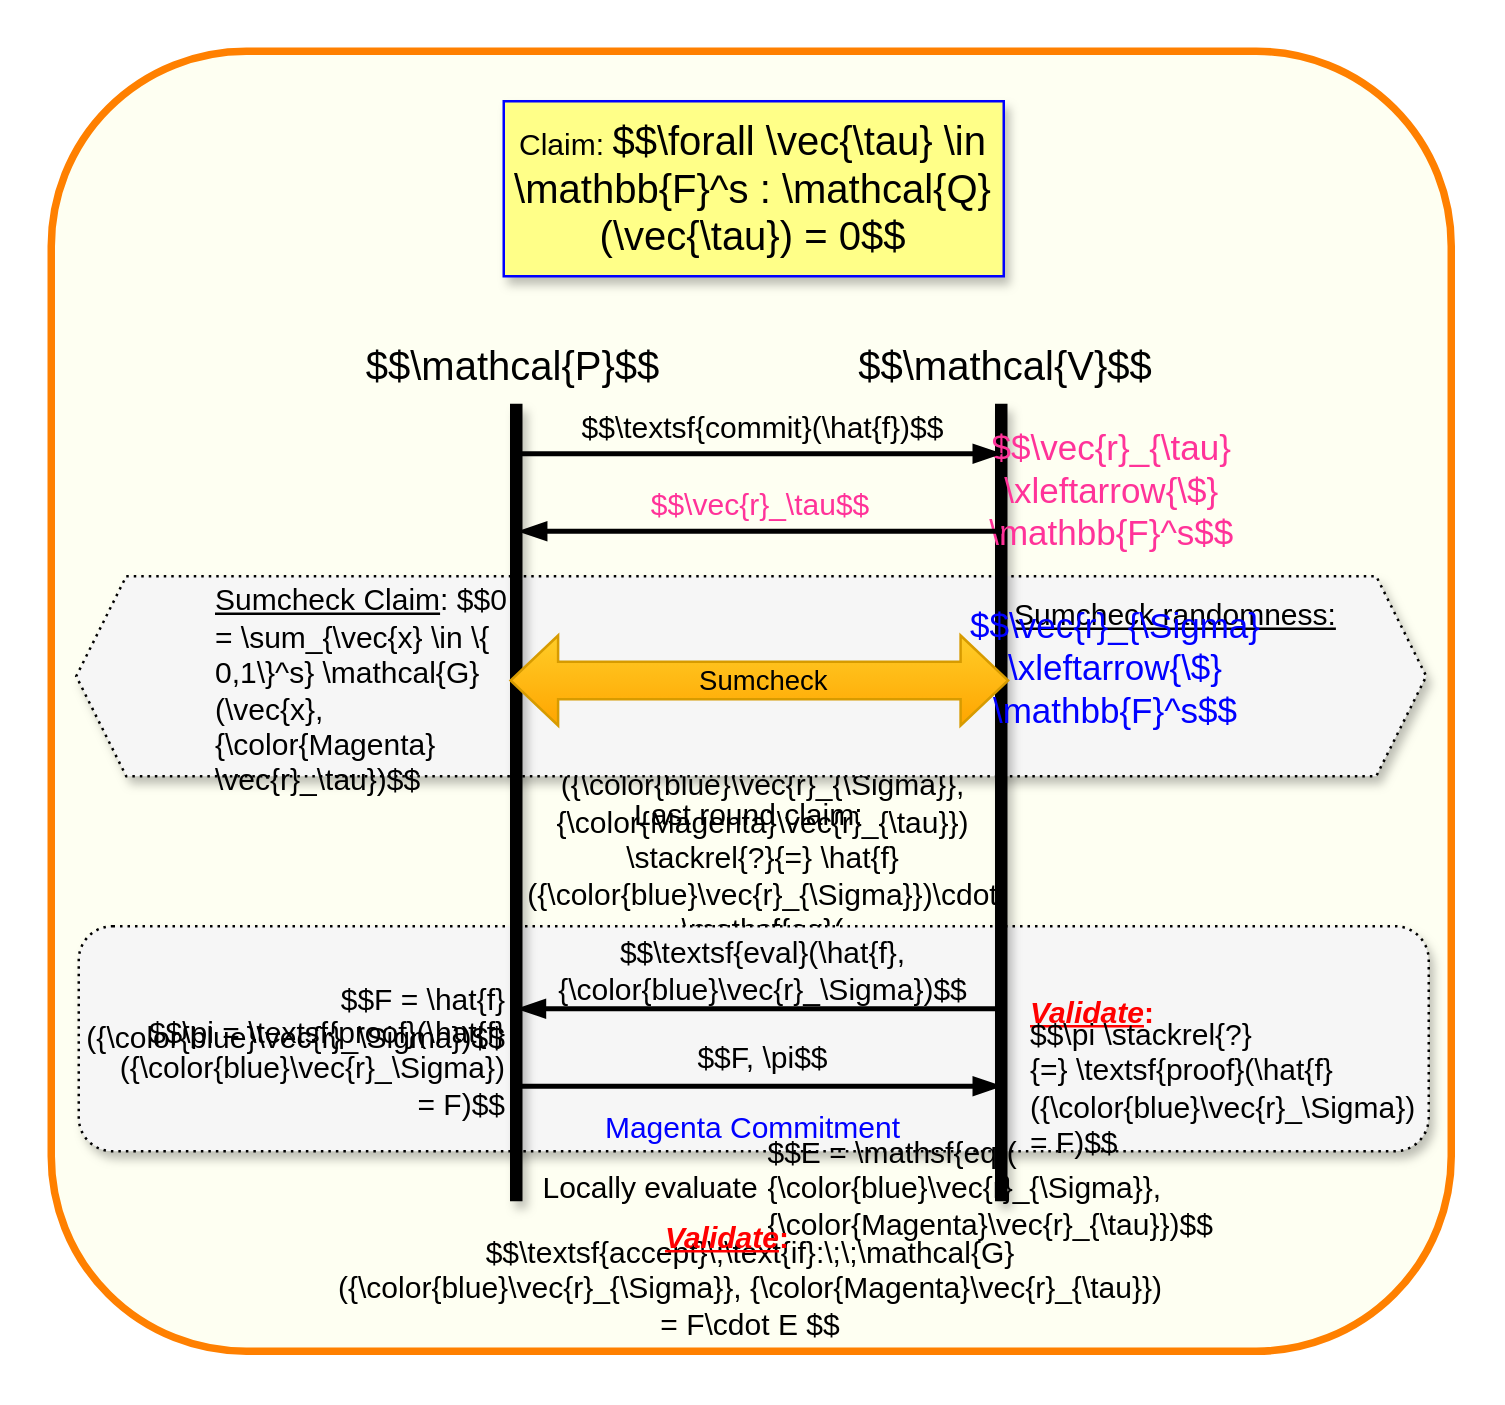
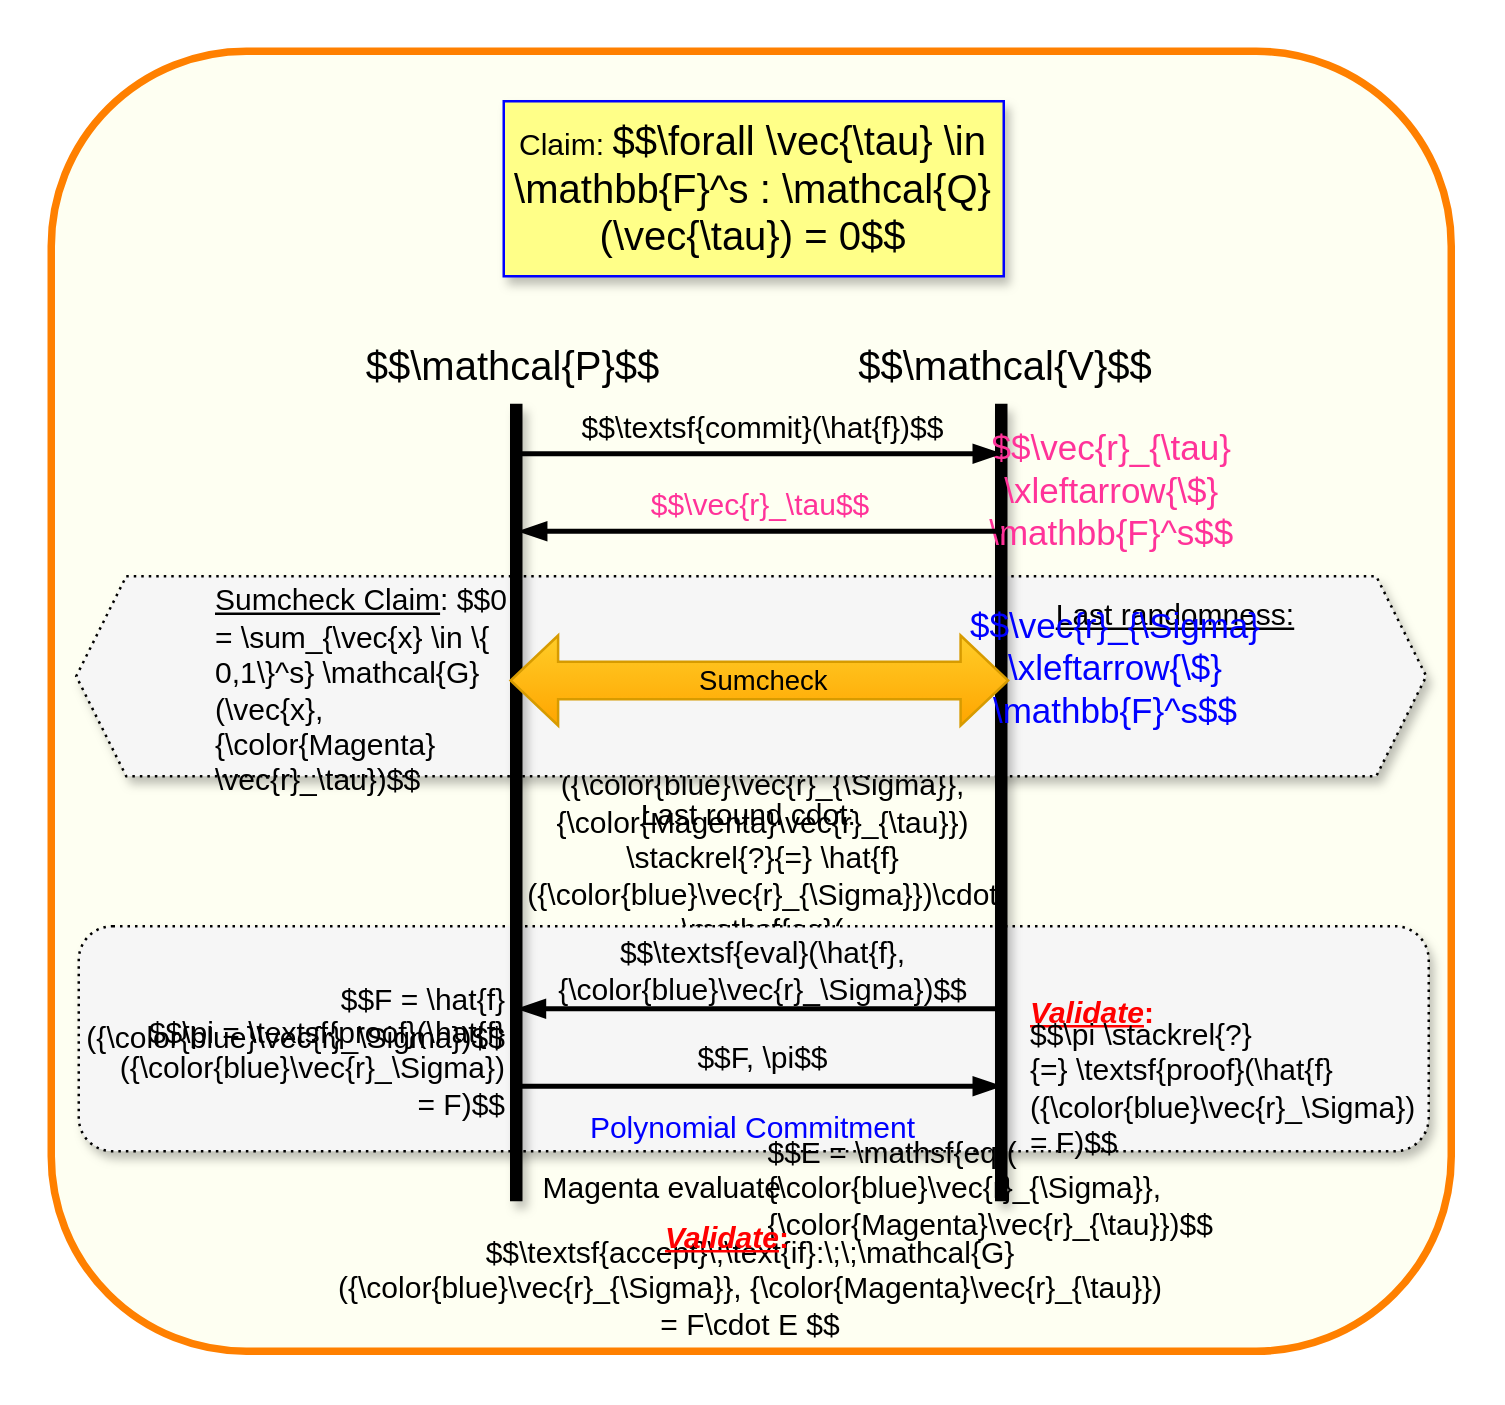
(1176, 616) -> (1176, 616)
(754, 816) -> (754, 816)
(754, 1126) -> (754, 1126)
(663, 1189) -> (665, 1189)
